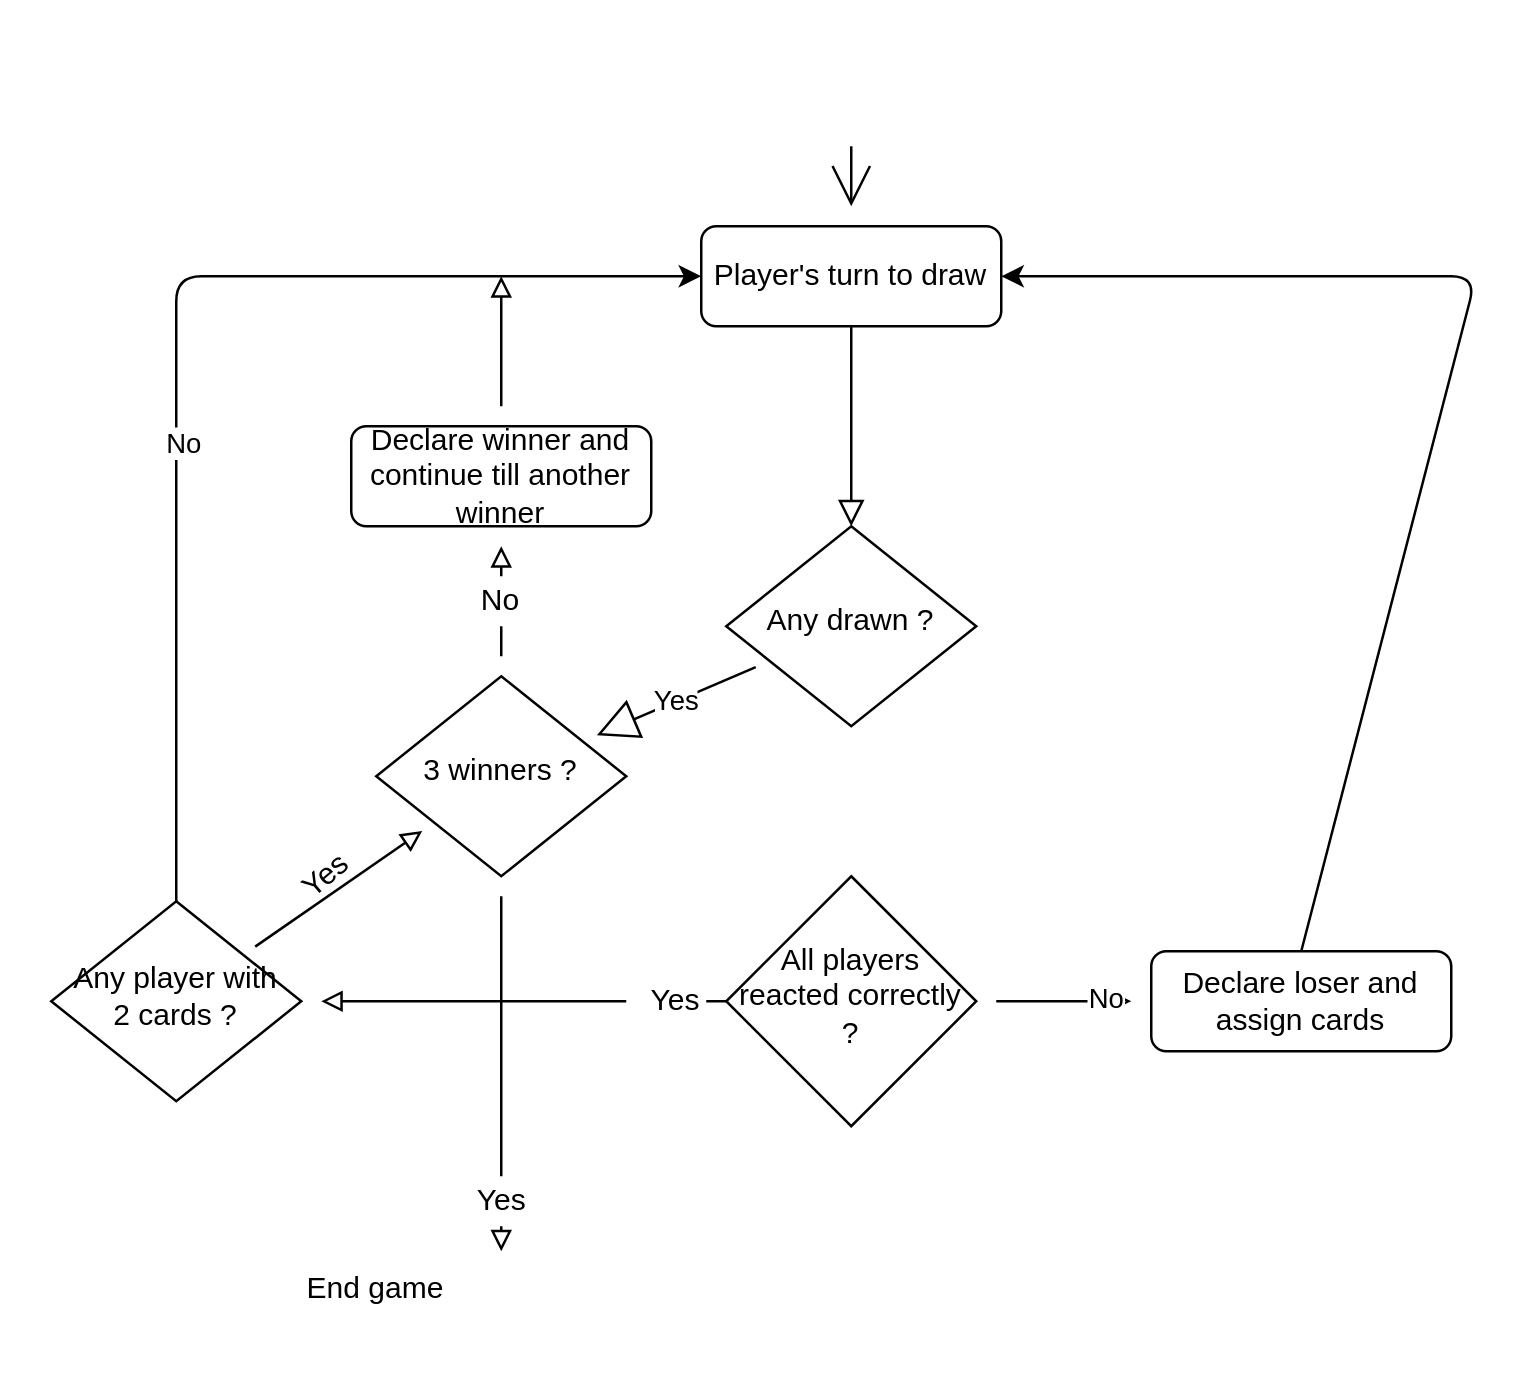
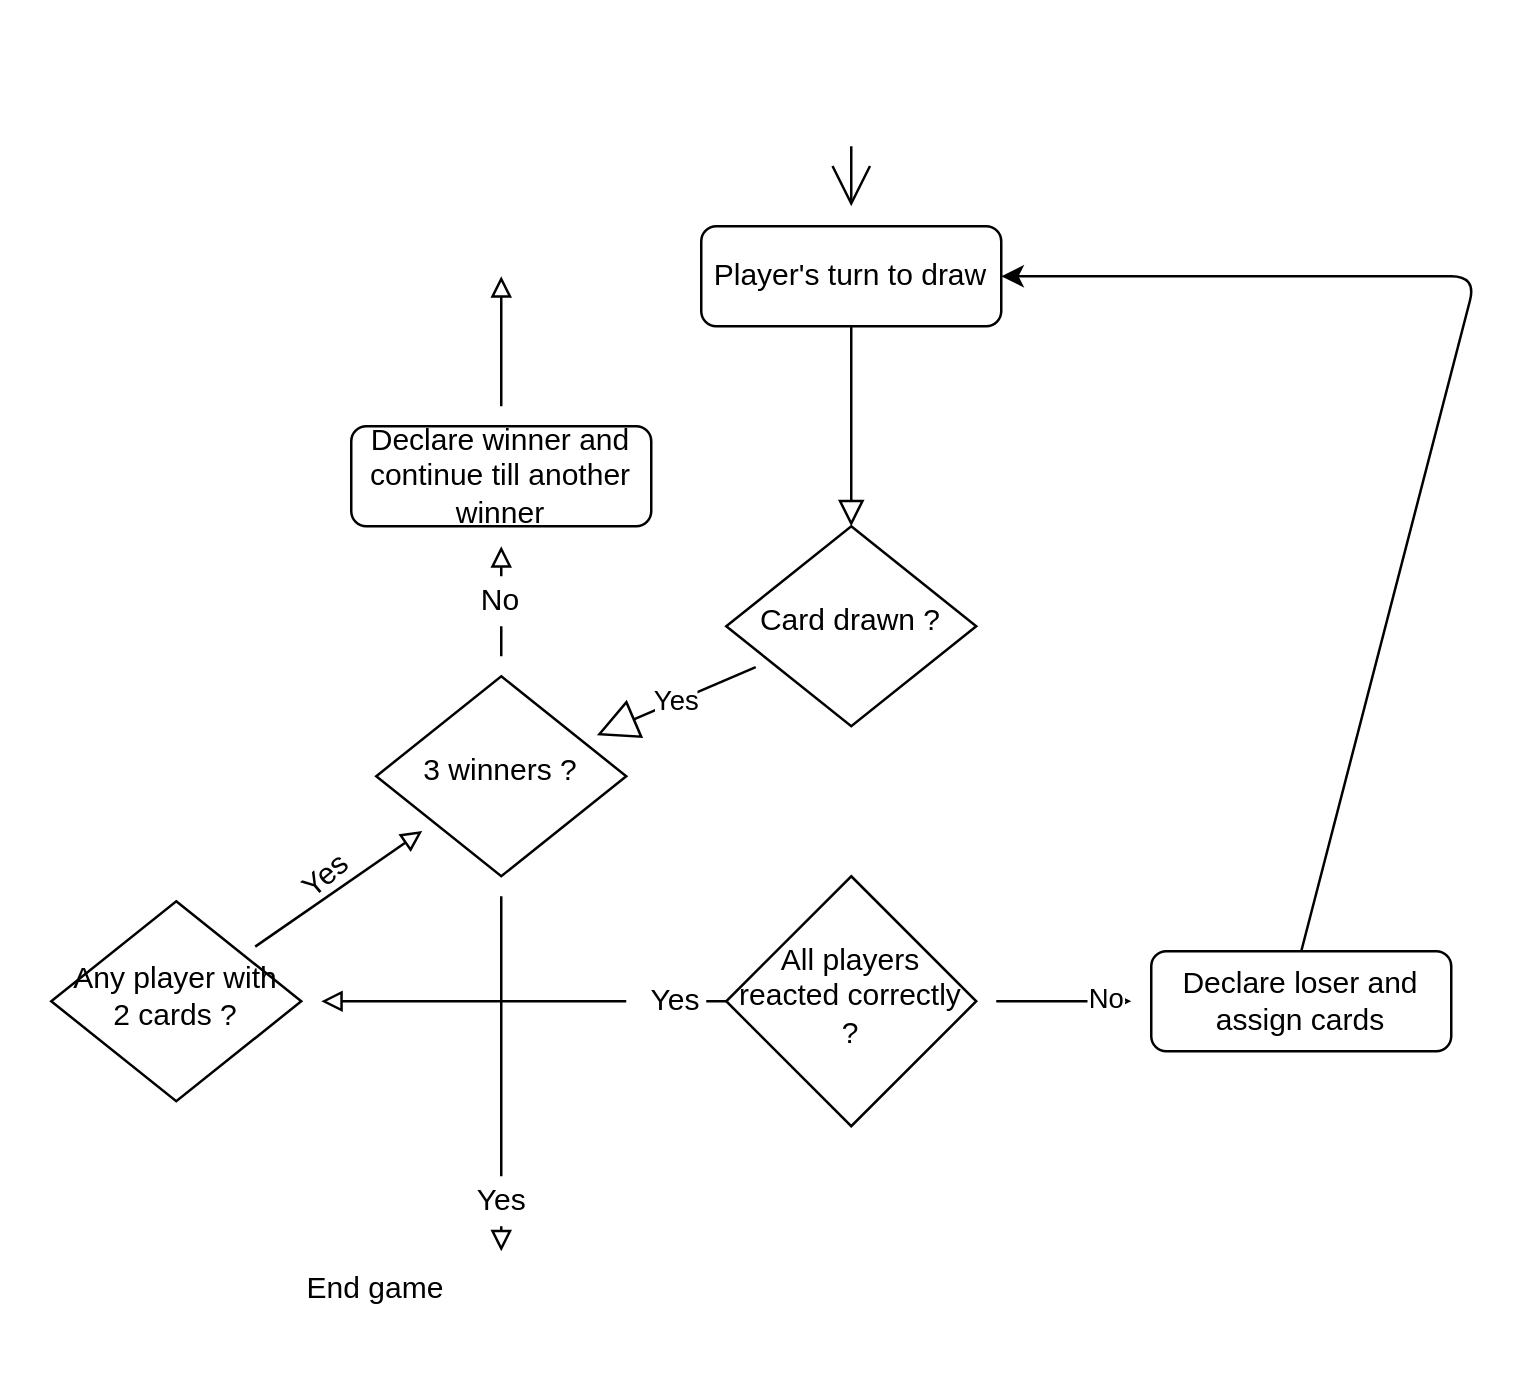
(362, 276) -> none
(851, 621) -> (851, 621)
